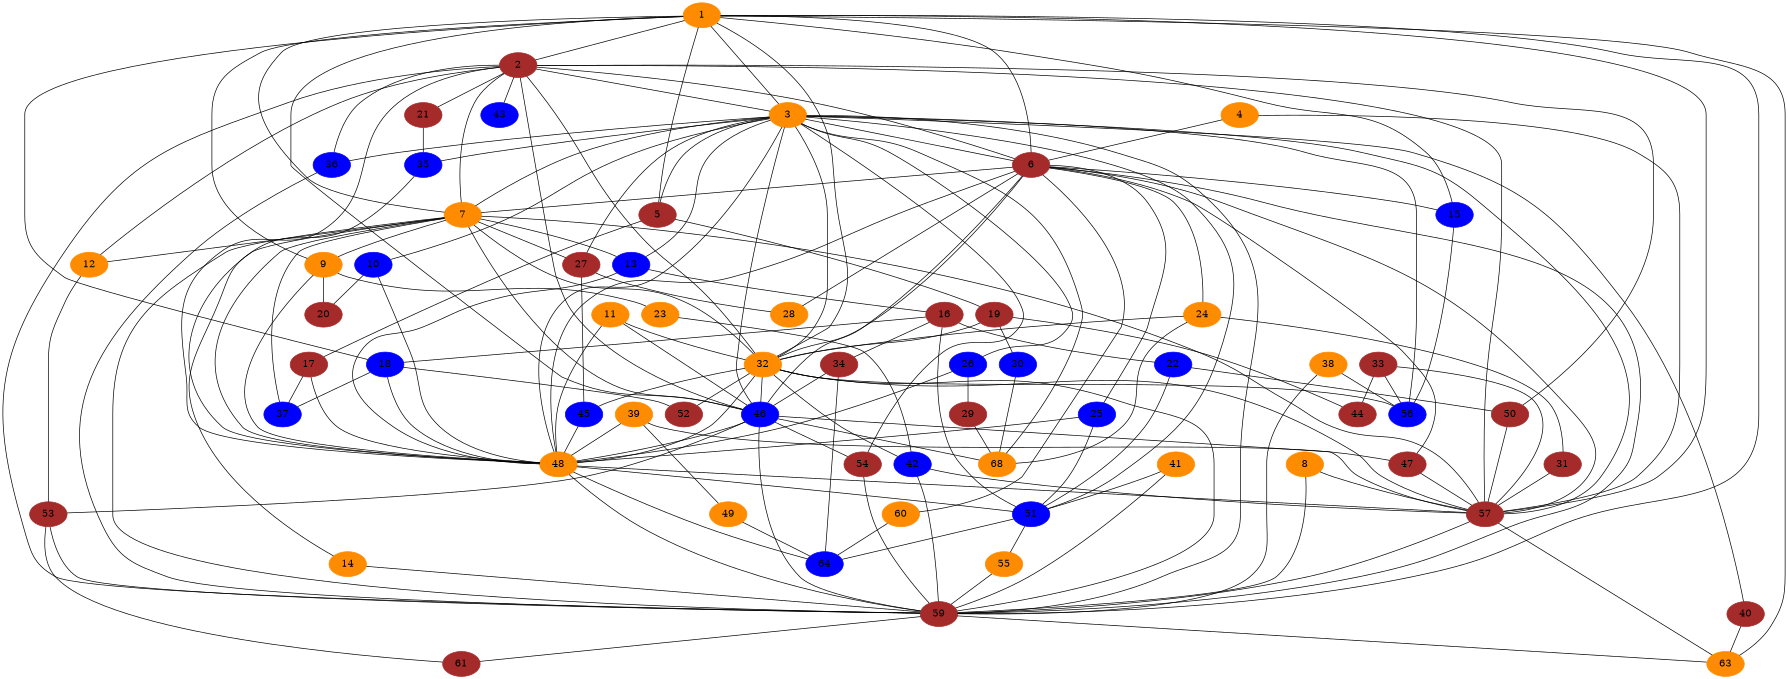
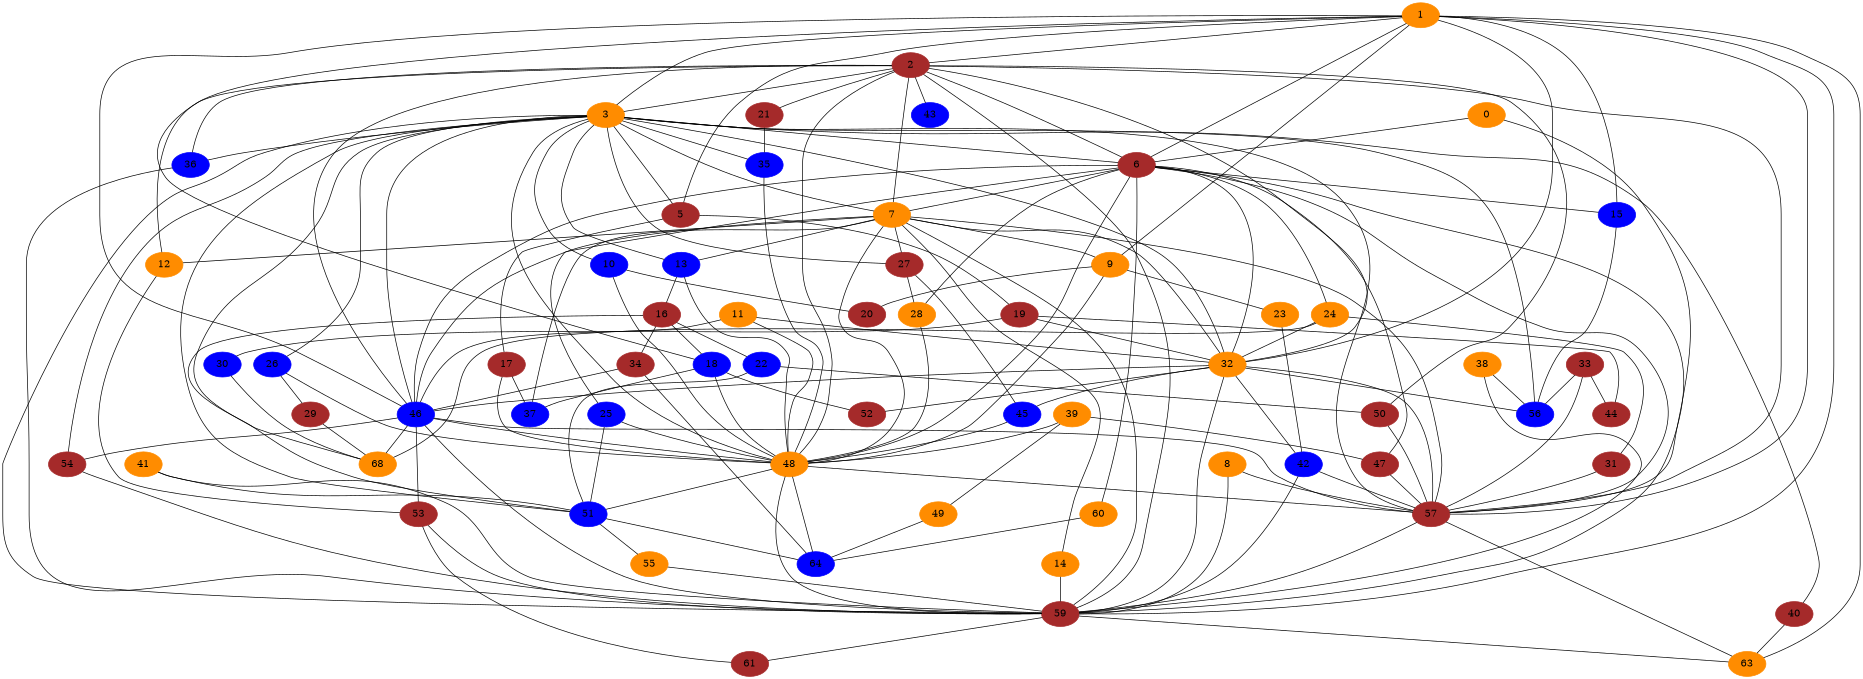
(286, 50) -> none
(1240, 115) -> (1487, 115)
(706, 429) -> (918, 422)
